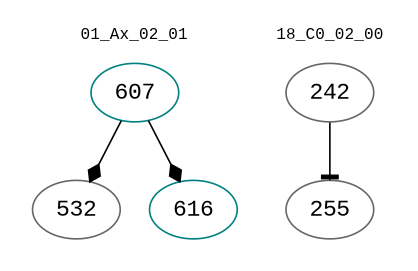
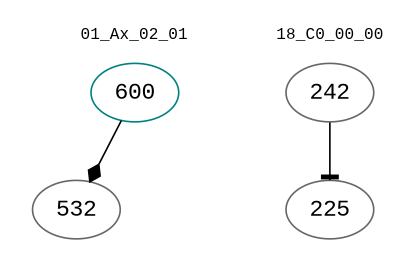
(331, 35) -> (331, 35)
(135, 93) -> (135, 93)
(193, 210) -> none
(330, 210) -> (330, 210)
